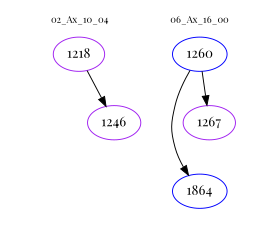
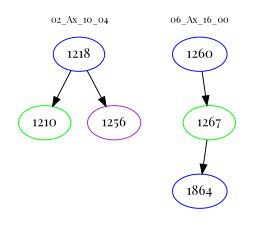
(79, 54) -> (79, 54)
(173, 118) -> (205, 152)
none -> (45, 123)
(114, 123) -> (114, 123)
(209, 123) -> (209, 123)
